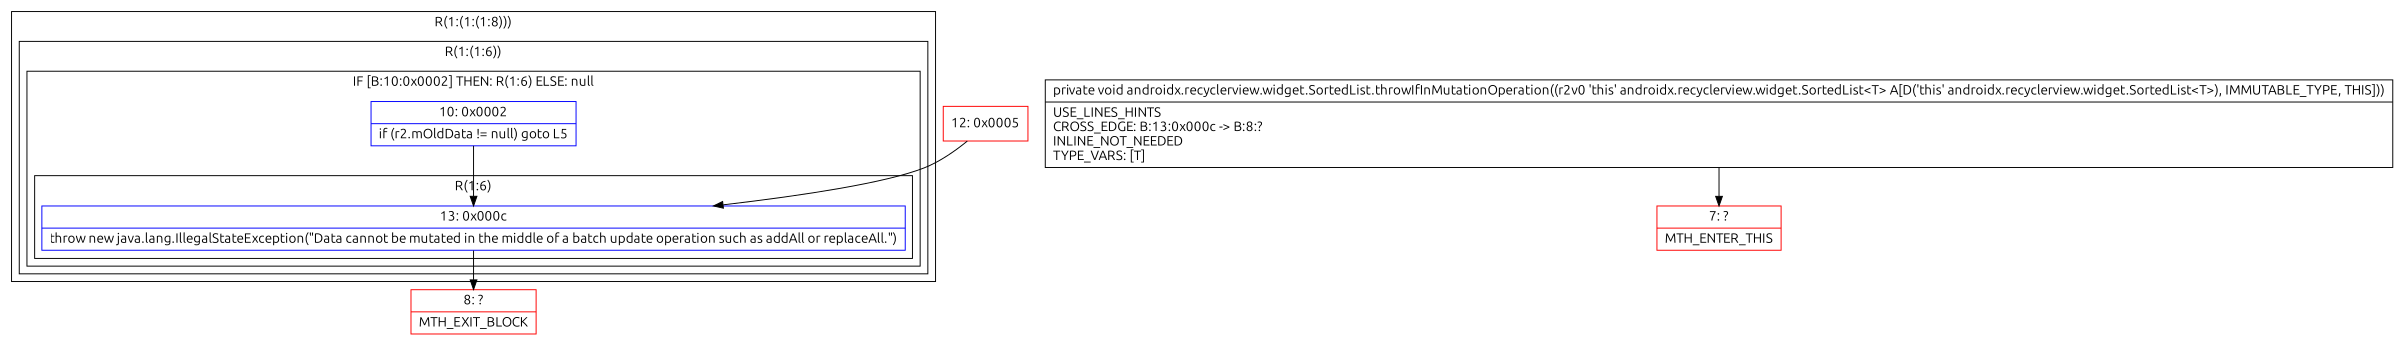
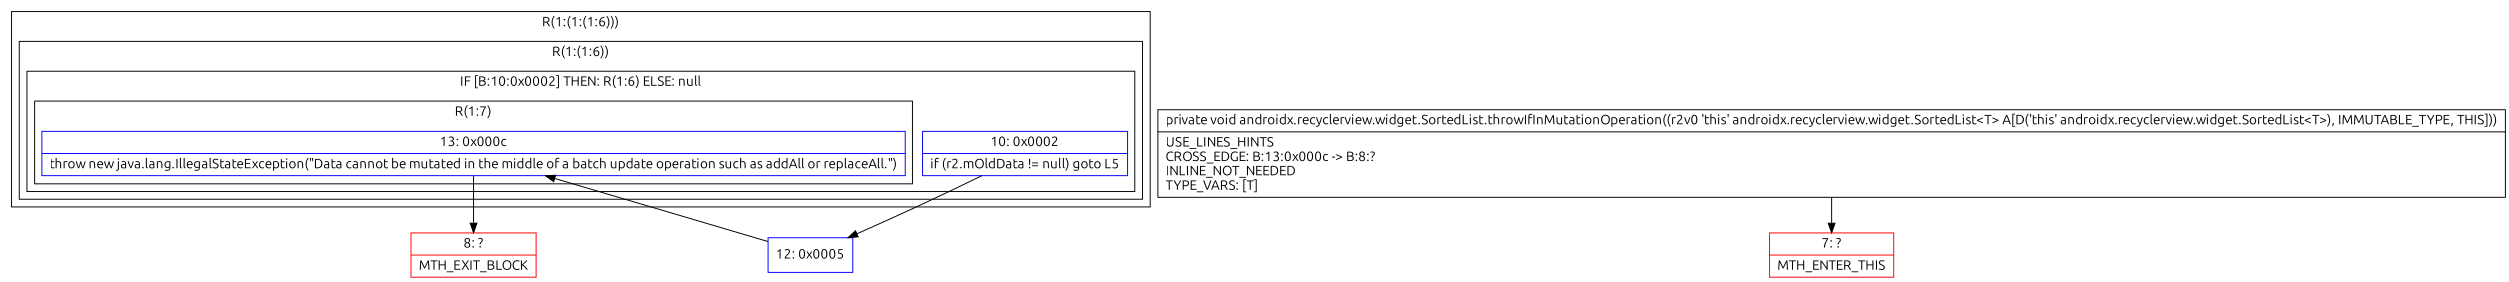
(474, 23) -> (581, 23)
(986, 124) -> (810, 255)
(474, 170) -> (901, 214)
(474, 187) -> (474, 112)
